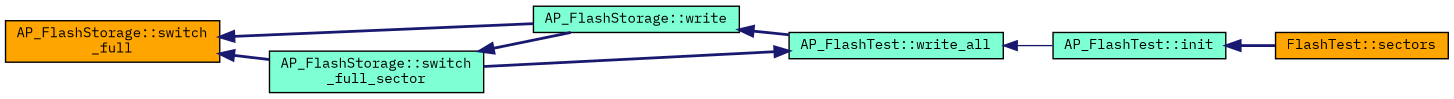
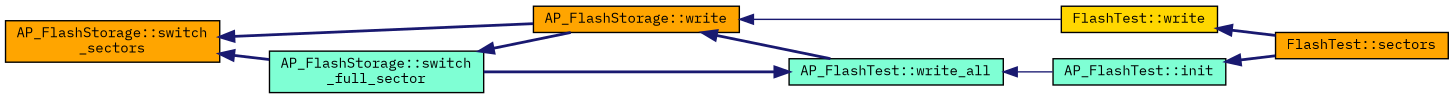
(636, 19) -> (636, 19)
none -> (1139, 19)
(113, 41) -> (113, 41)
